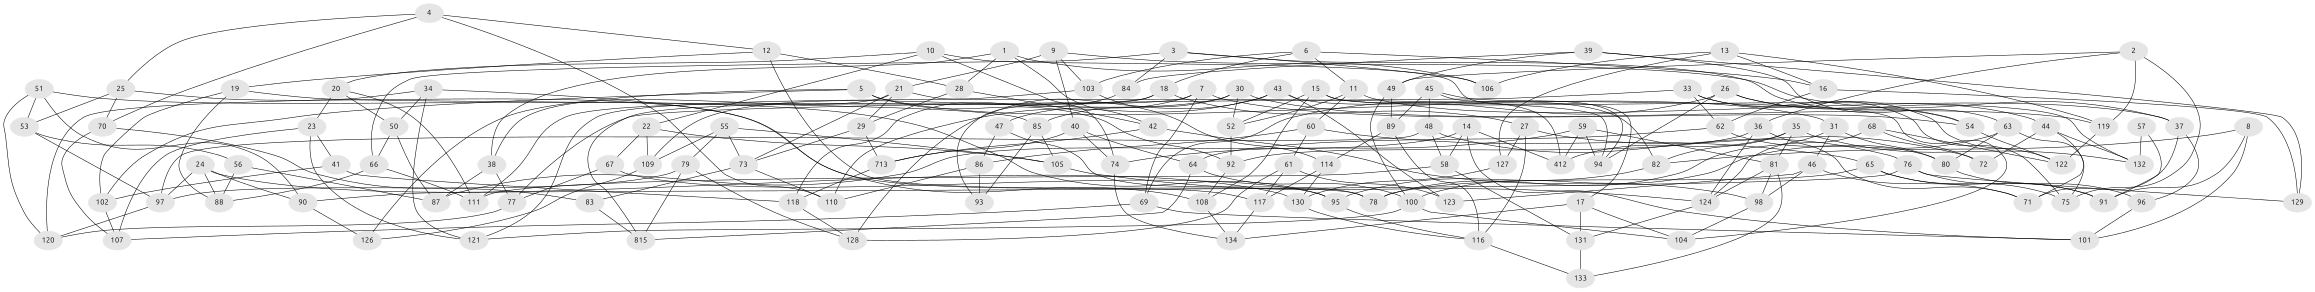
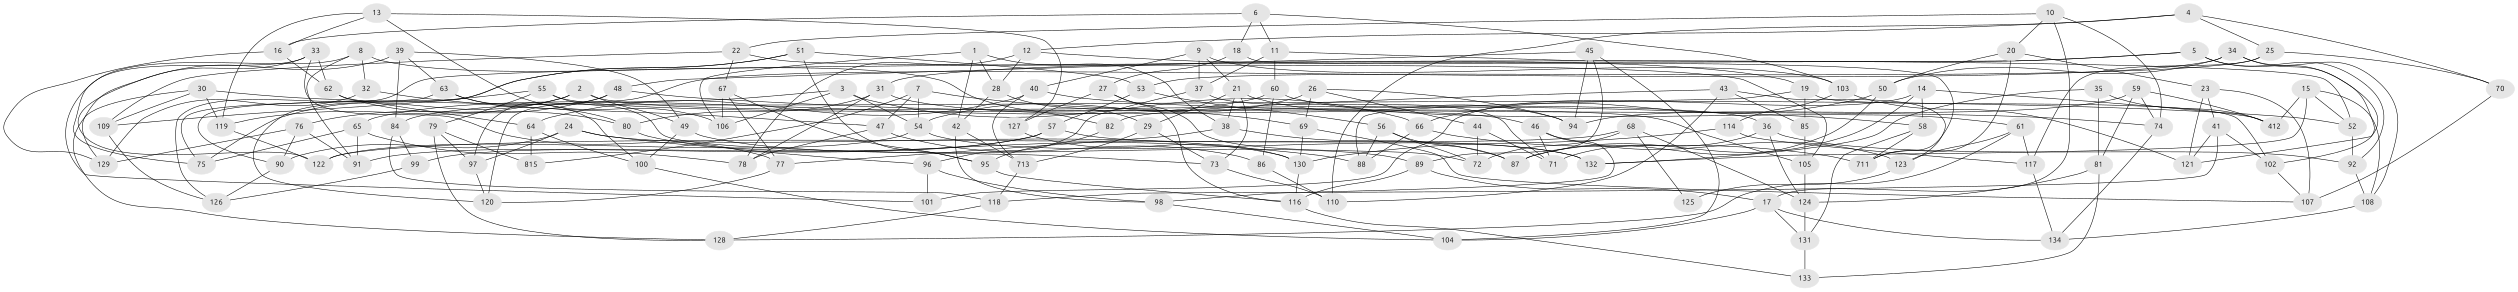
none -> (366, 89)
none -> (723, 108)
(2082, 142) -> (1255, 146)
(1359, 146) -> (1591, 189)
(1727, 146) -> none
none -> (1439, 149)
(92, 165) -> (1097, 108)
none -> (415, 165)
(1766, 185) -> (1056, 194)
(474, 203) -> (1863, 165)
(590, 203) -> none
(979, 203) -> none
none -> (1688, 203)
(1591, 227) -> (1302, 146)
(968, 228) -> (2204, 143)
